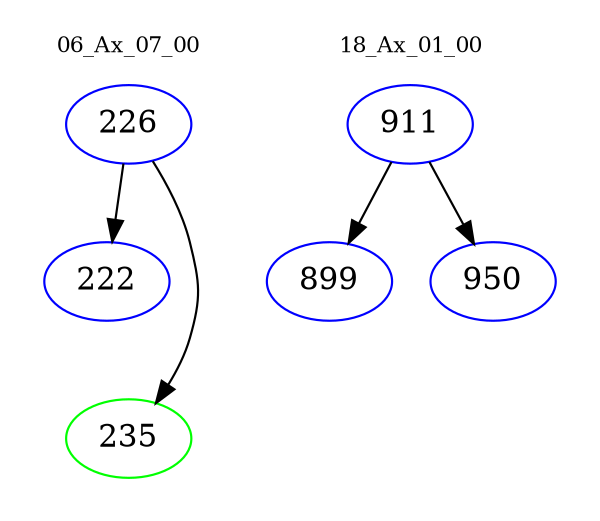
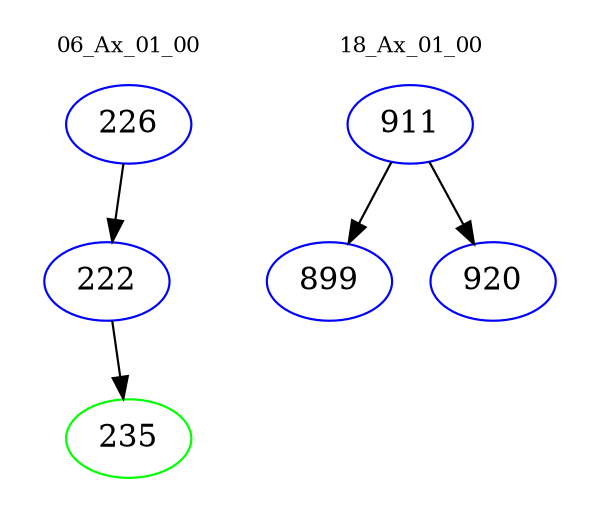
(129, 47) -> (129, 47)
(196, 271) -> (116, 349)
(493, 281) -> (493, 281)
